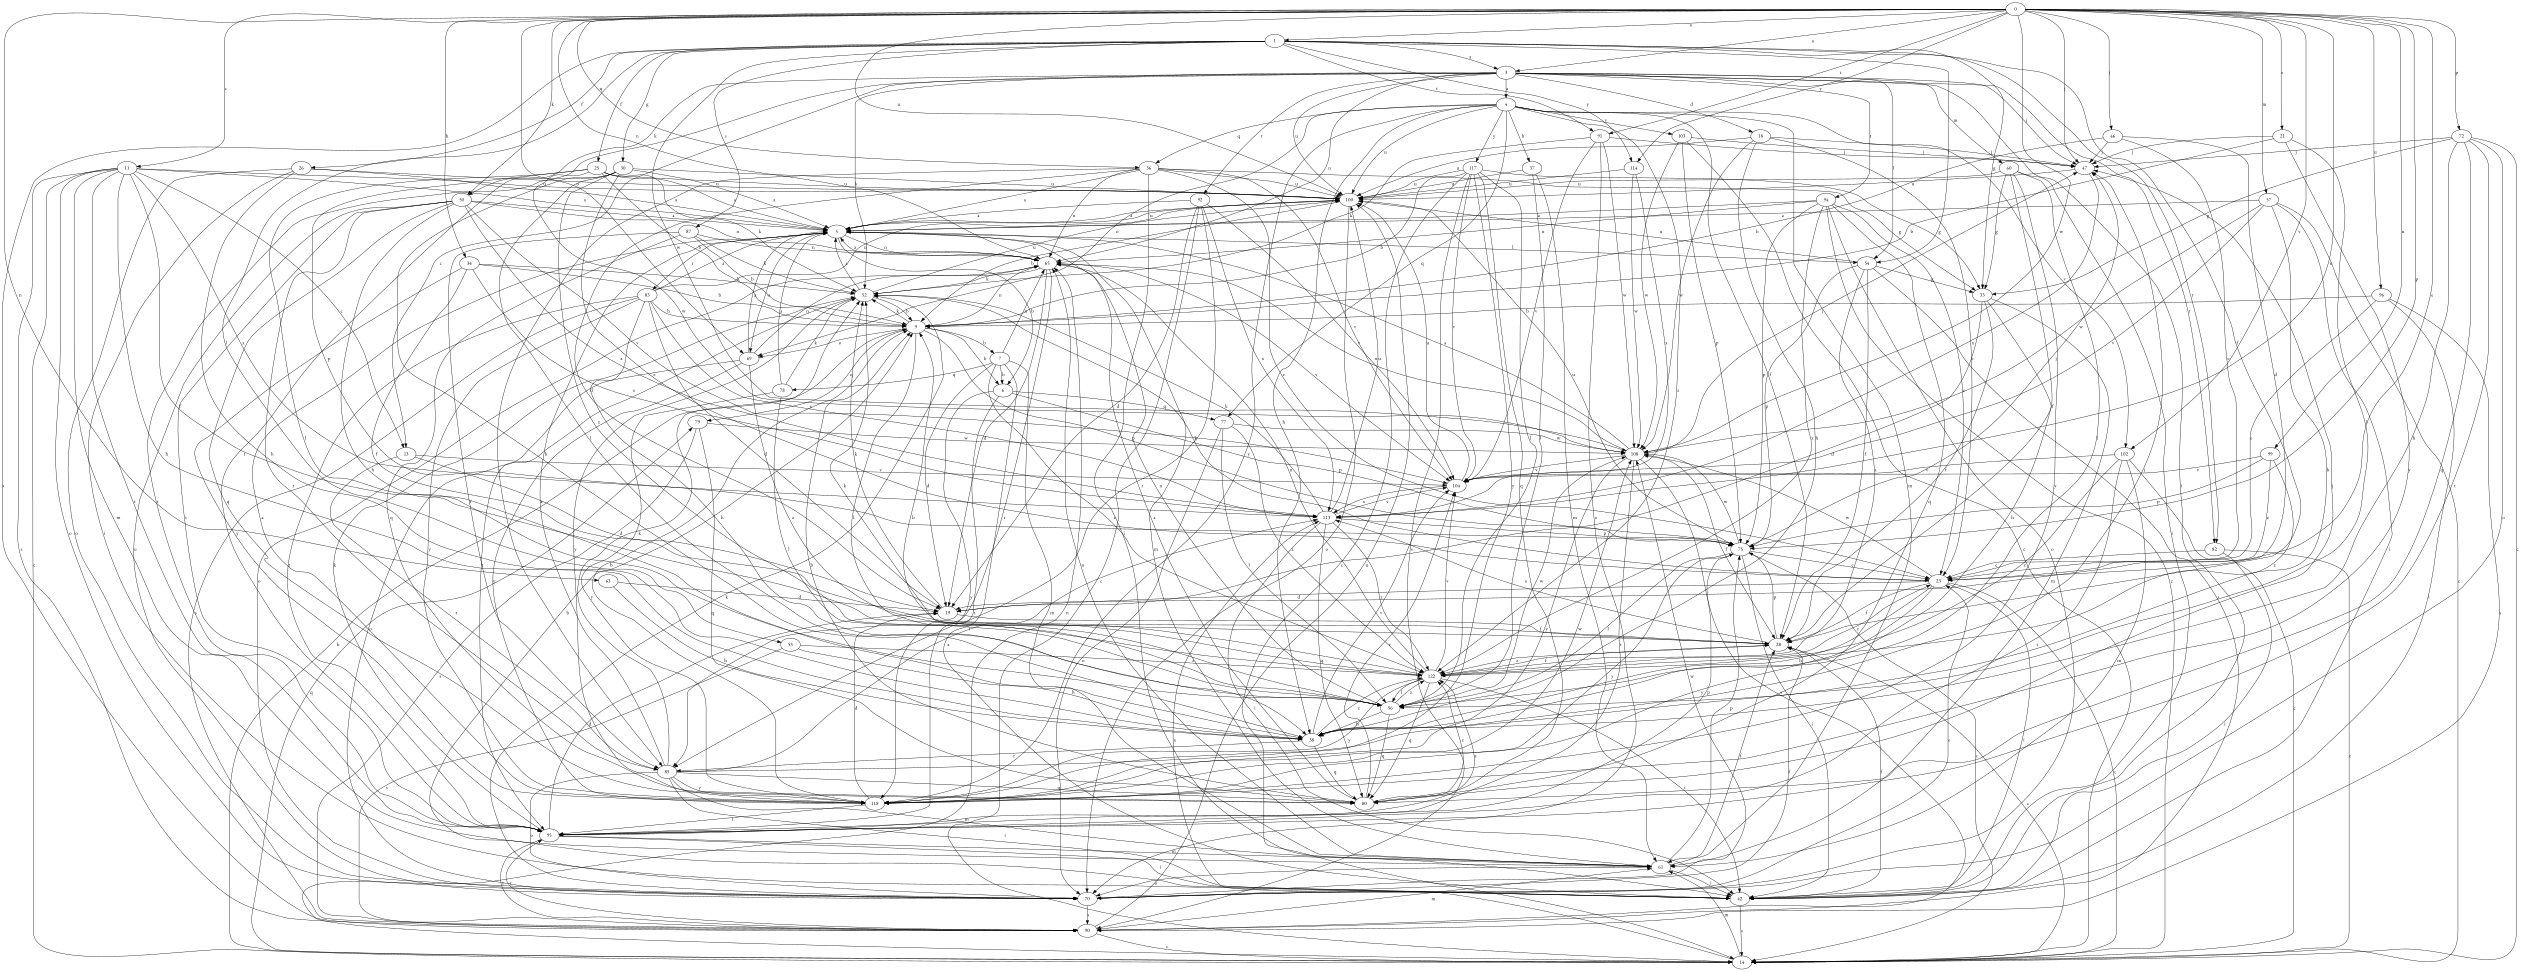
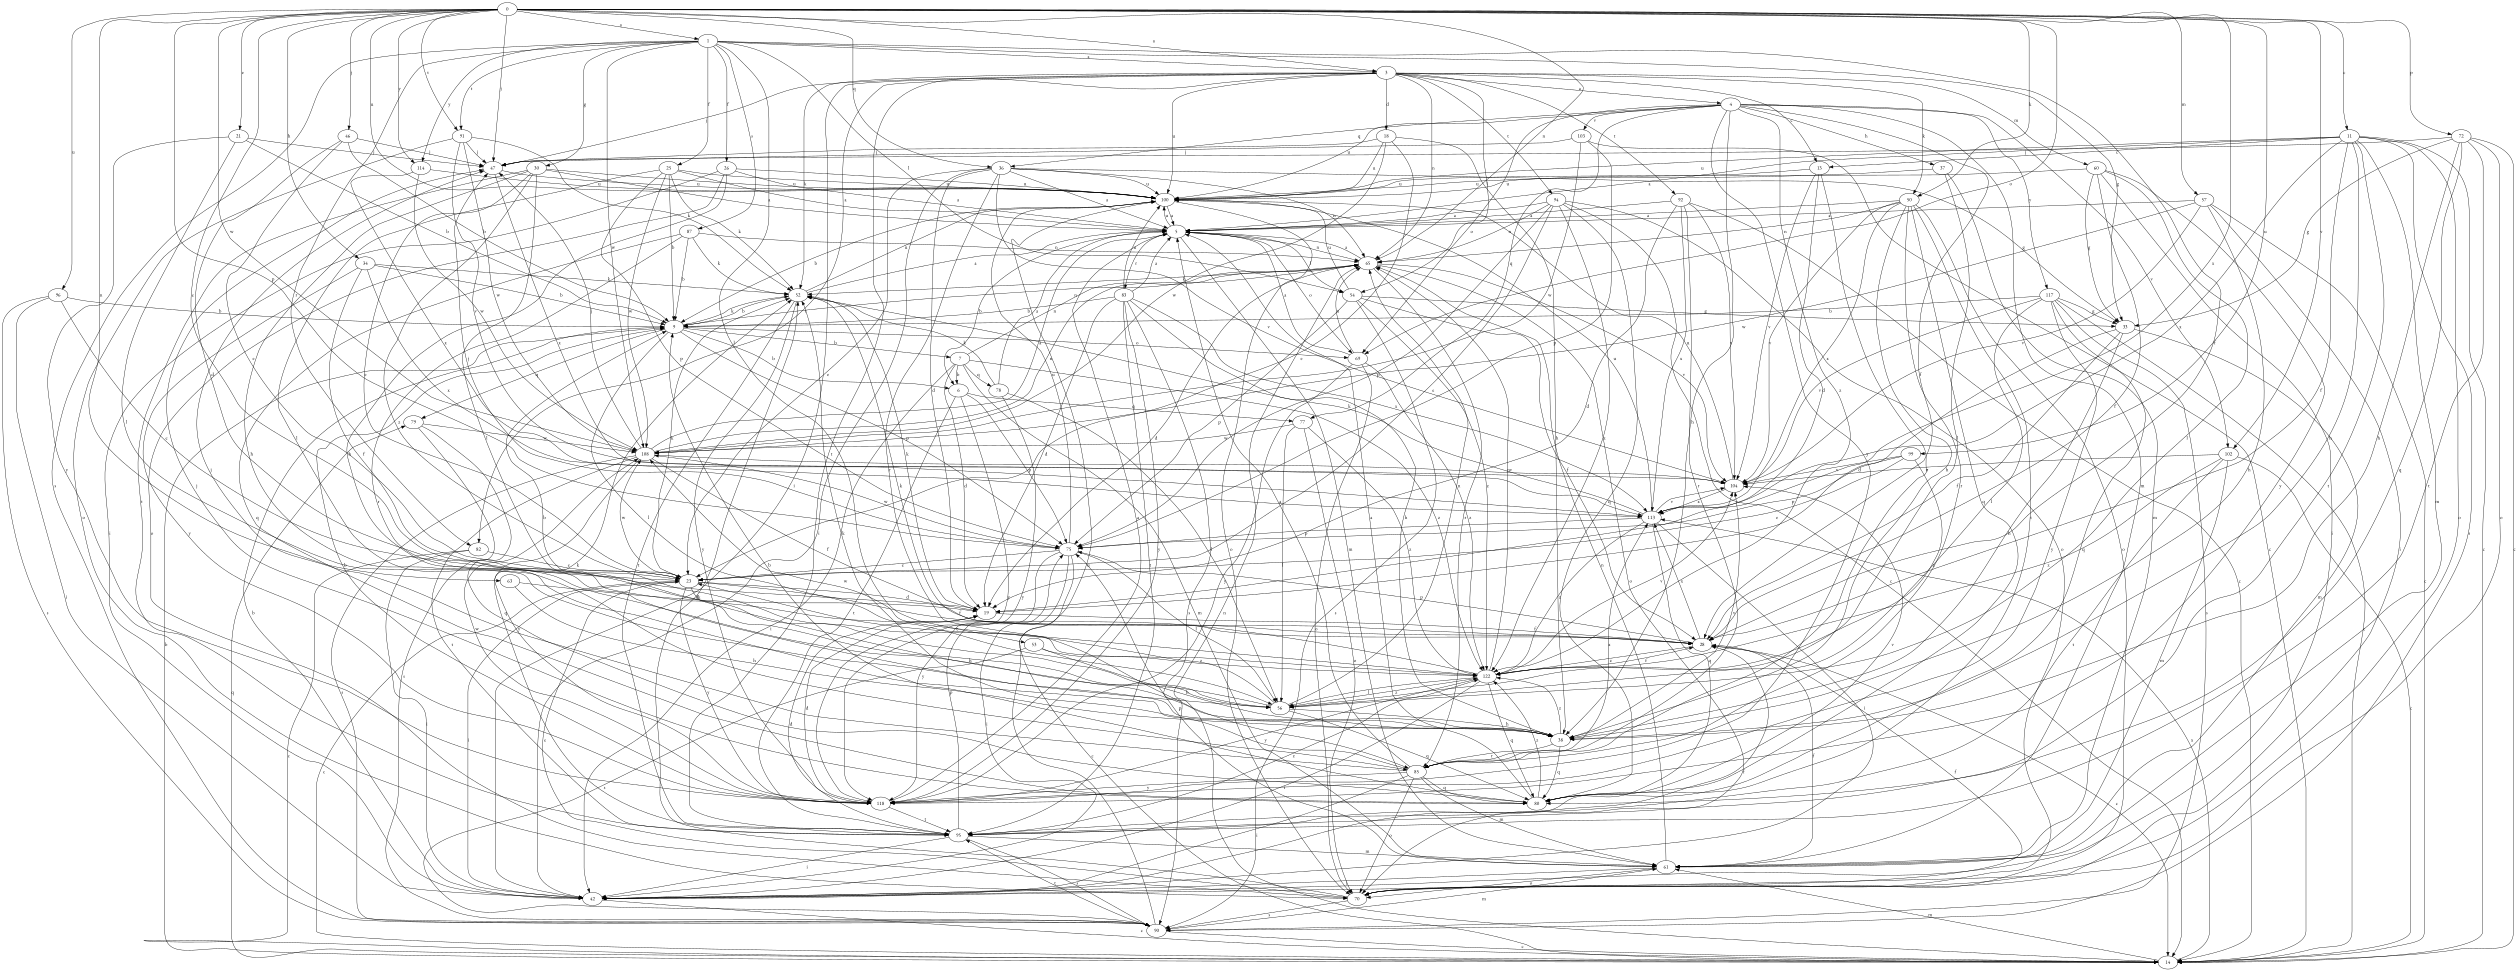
(1412, 182) -> (1493, 177)
(1517, 880) -> none
